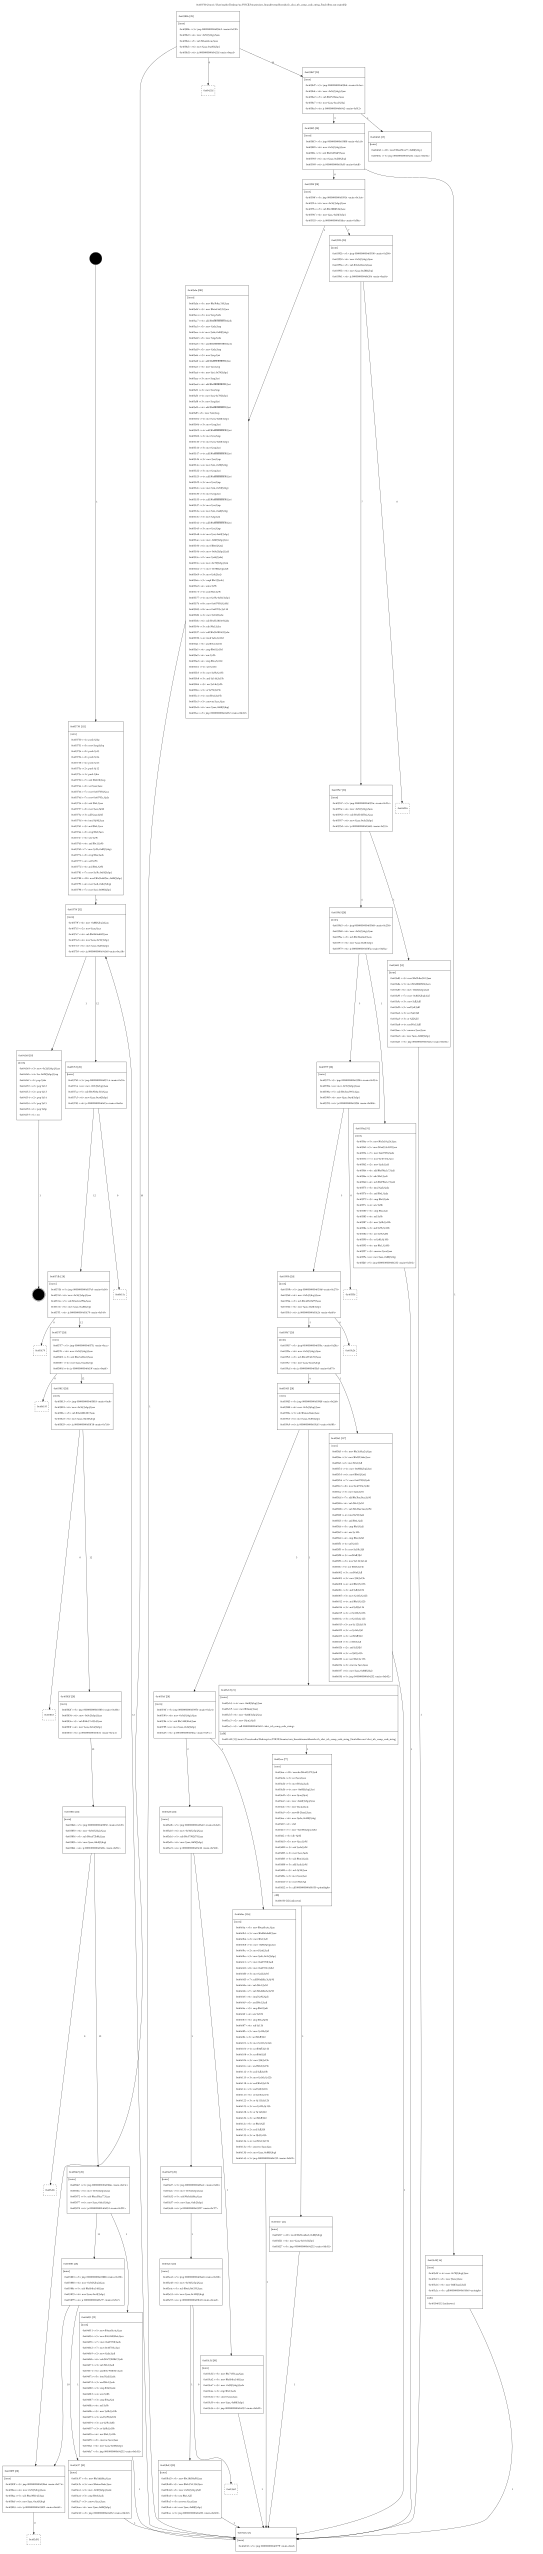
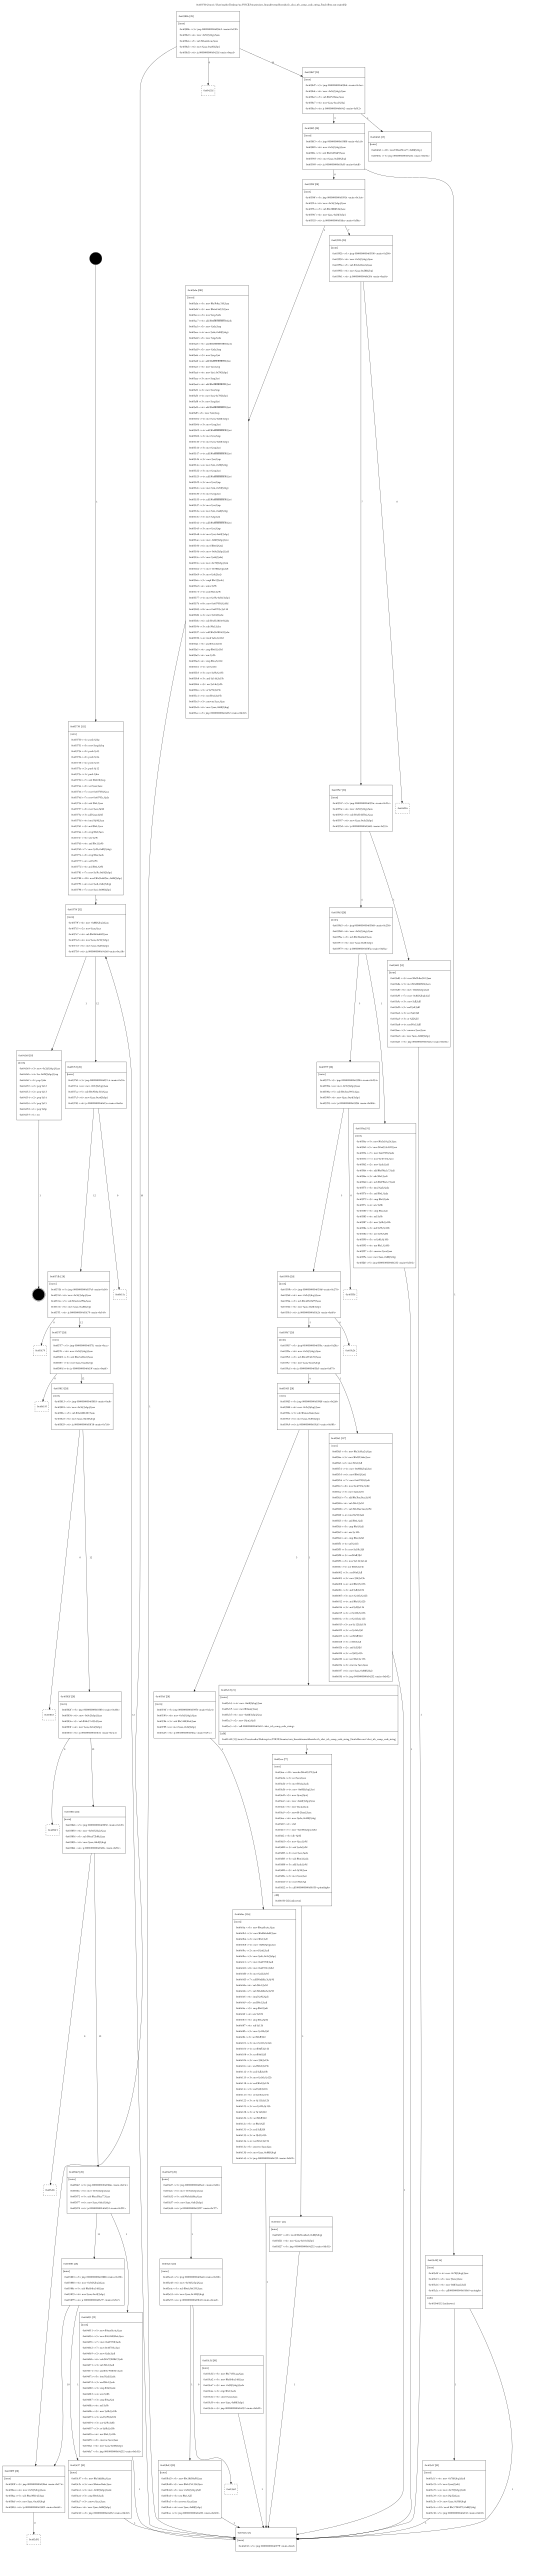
none -> (53, 1830)
(191, 1830) -> none
none -> (454, 2489)
